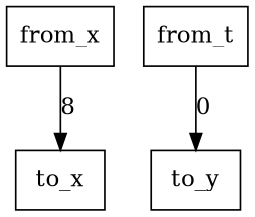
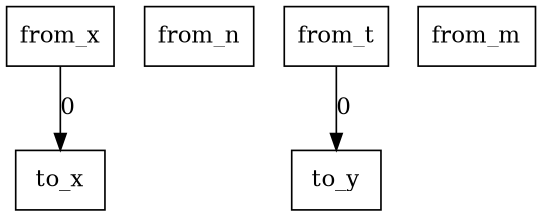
none -> (199, 36)
none -> (477, 36)
(69, 108) -> (69, 108)
